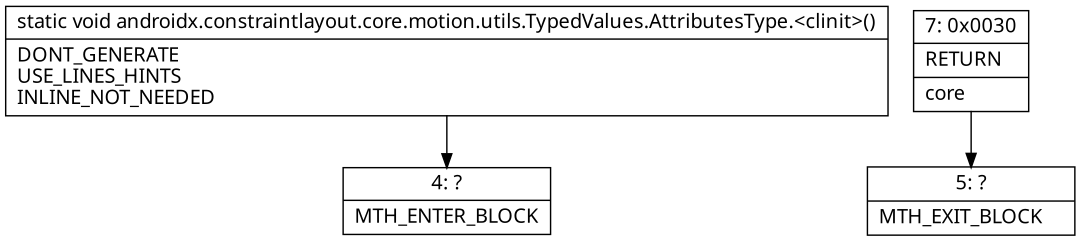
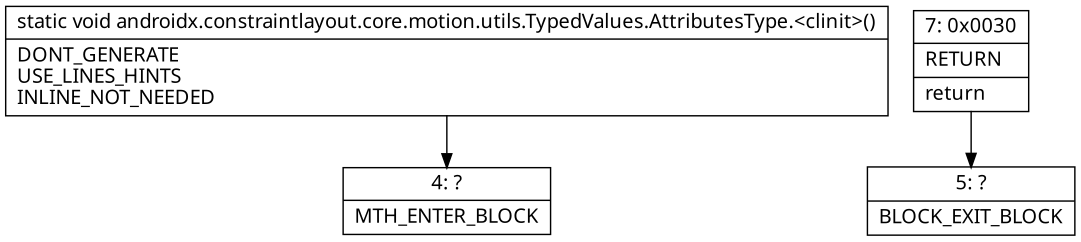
(946, 94) -> (956, 94)
(961, 217) -> (971, 217)
